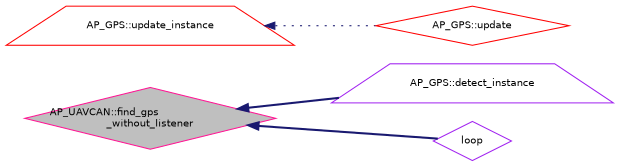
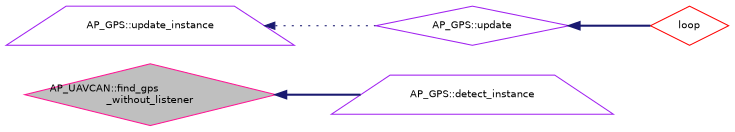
(150, 26) -> (150, 26)
(472, 26) -> (472, 26)
(348, 132) -> (615, 26)
(472, 141) -> (690, 26)
